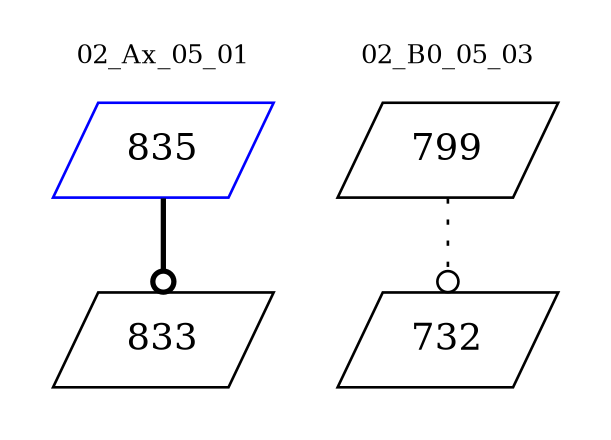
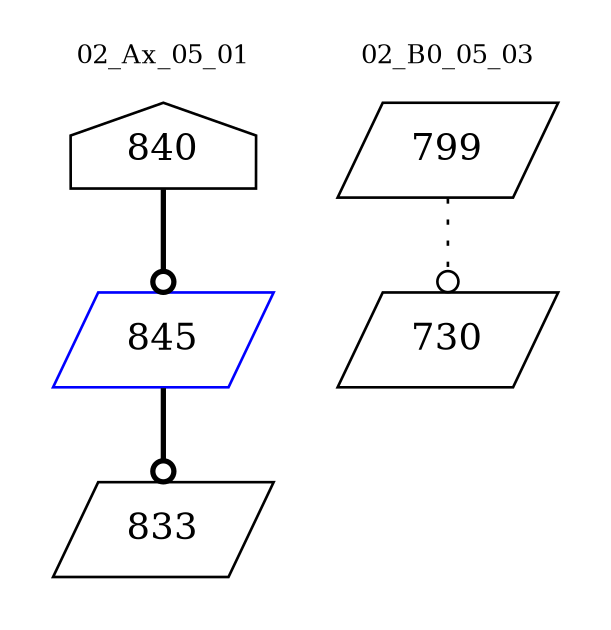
none -> (163, 150)
(163, 150) -> (163, 340)
(448, 340) -> (448, 340)
